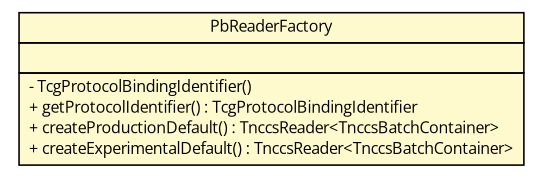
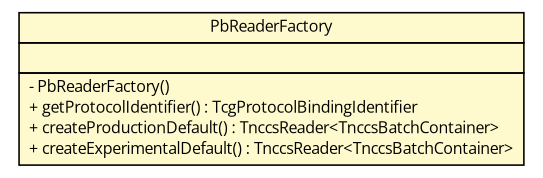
(140, 87) -> (100, 87)
